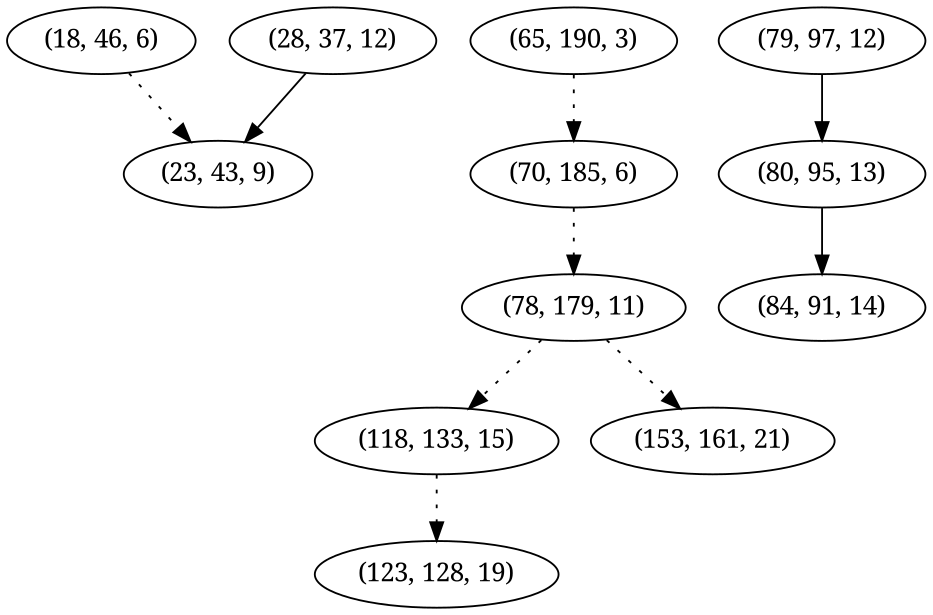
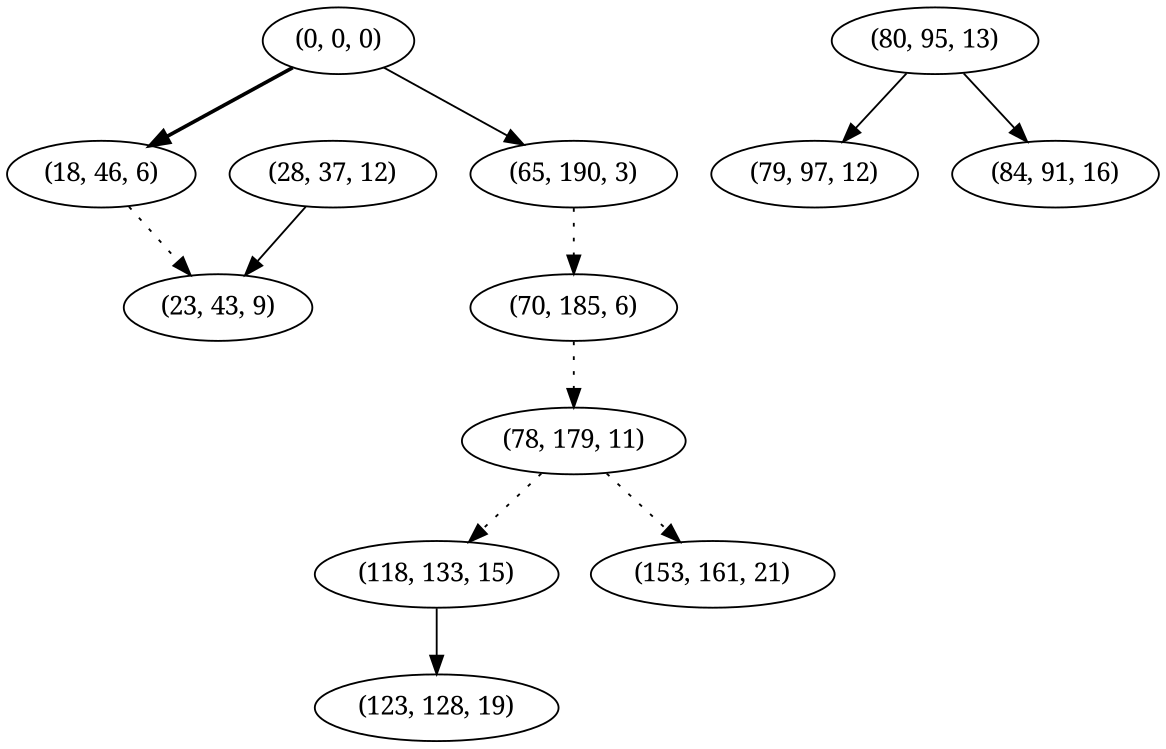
none -> (339, 41)
(822, 98) -> (881, 101)
(822, 308) -> (1056, 174)
(437, 499) -> (437, 632)
